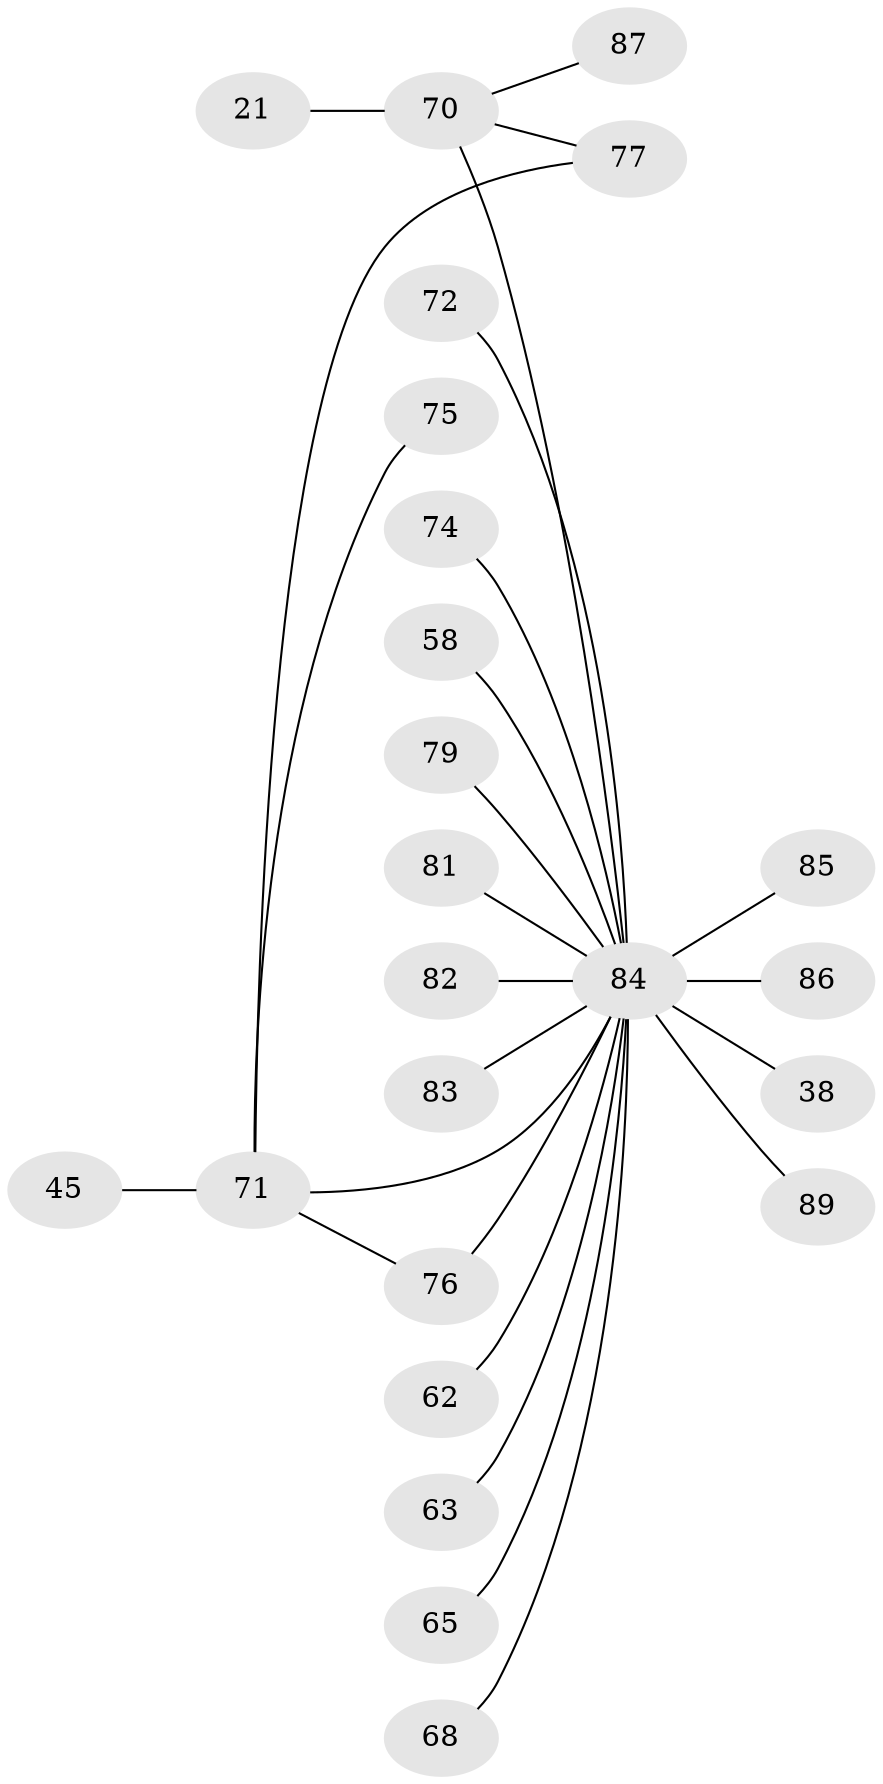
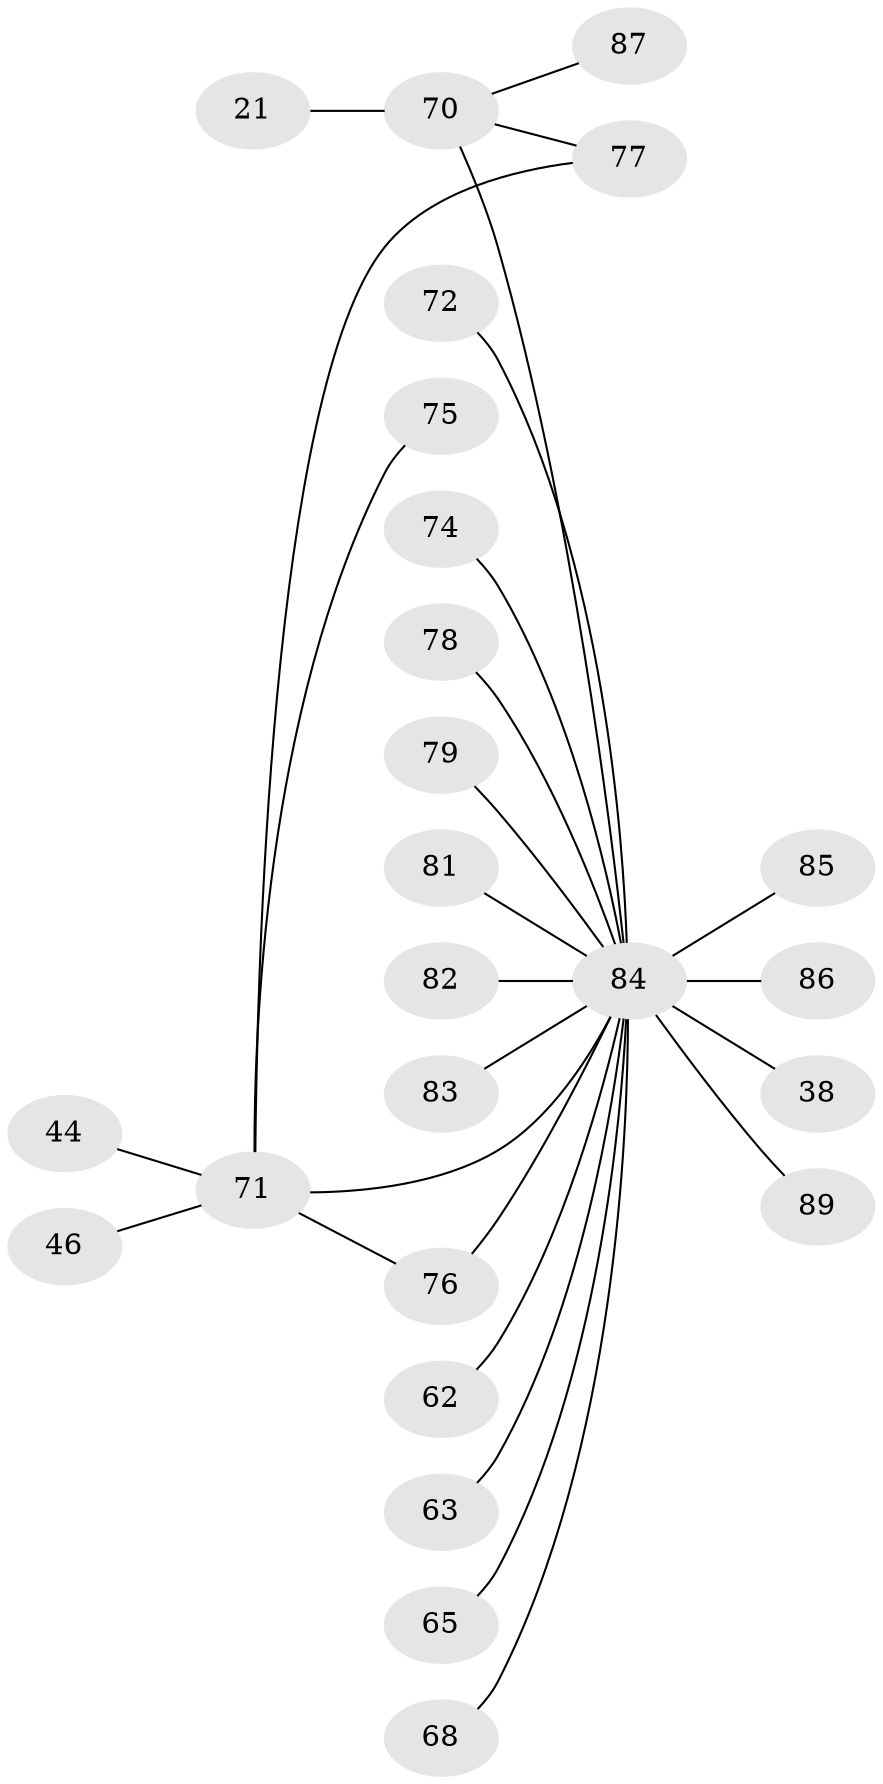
(441, 642) -> (441, 642)
(65, 1190) -> (65, 1134)
none -> (65, 1247)
